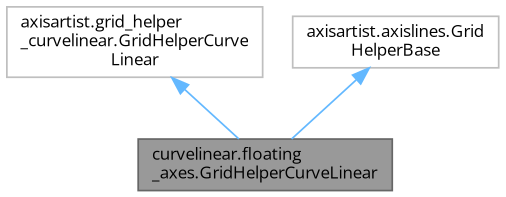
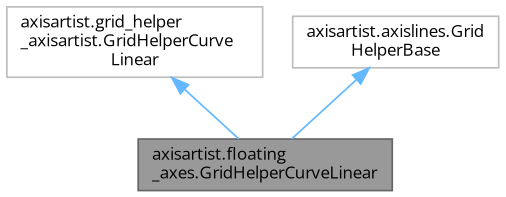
(135, 42) -> (135, 42)
(265, 165) -> (265, 165)
